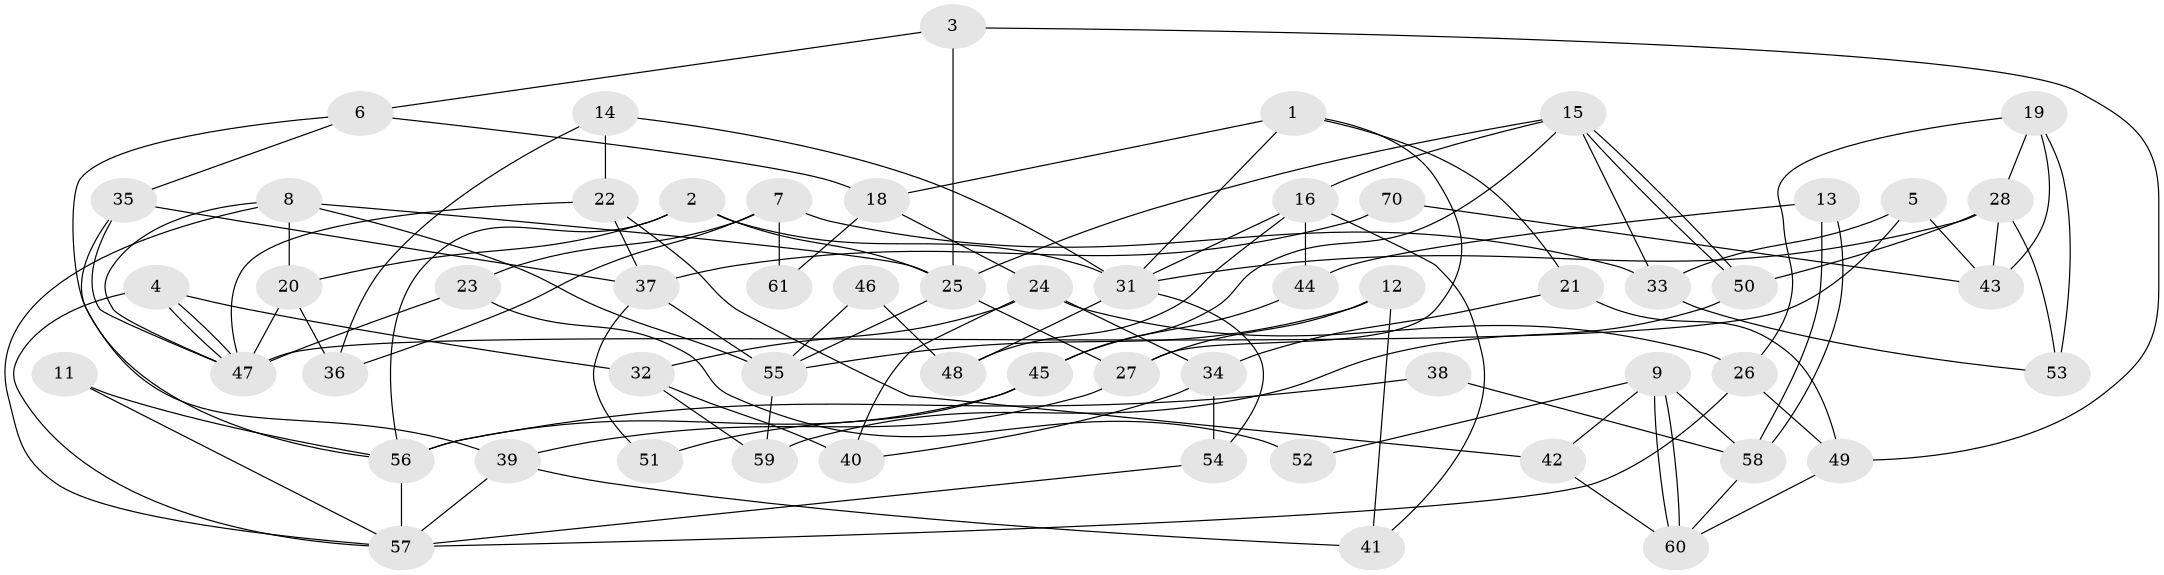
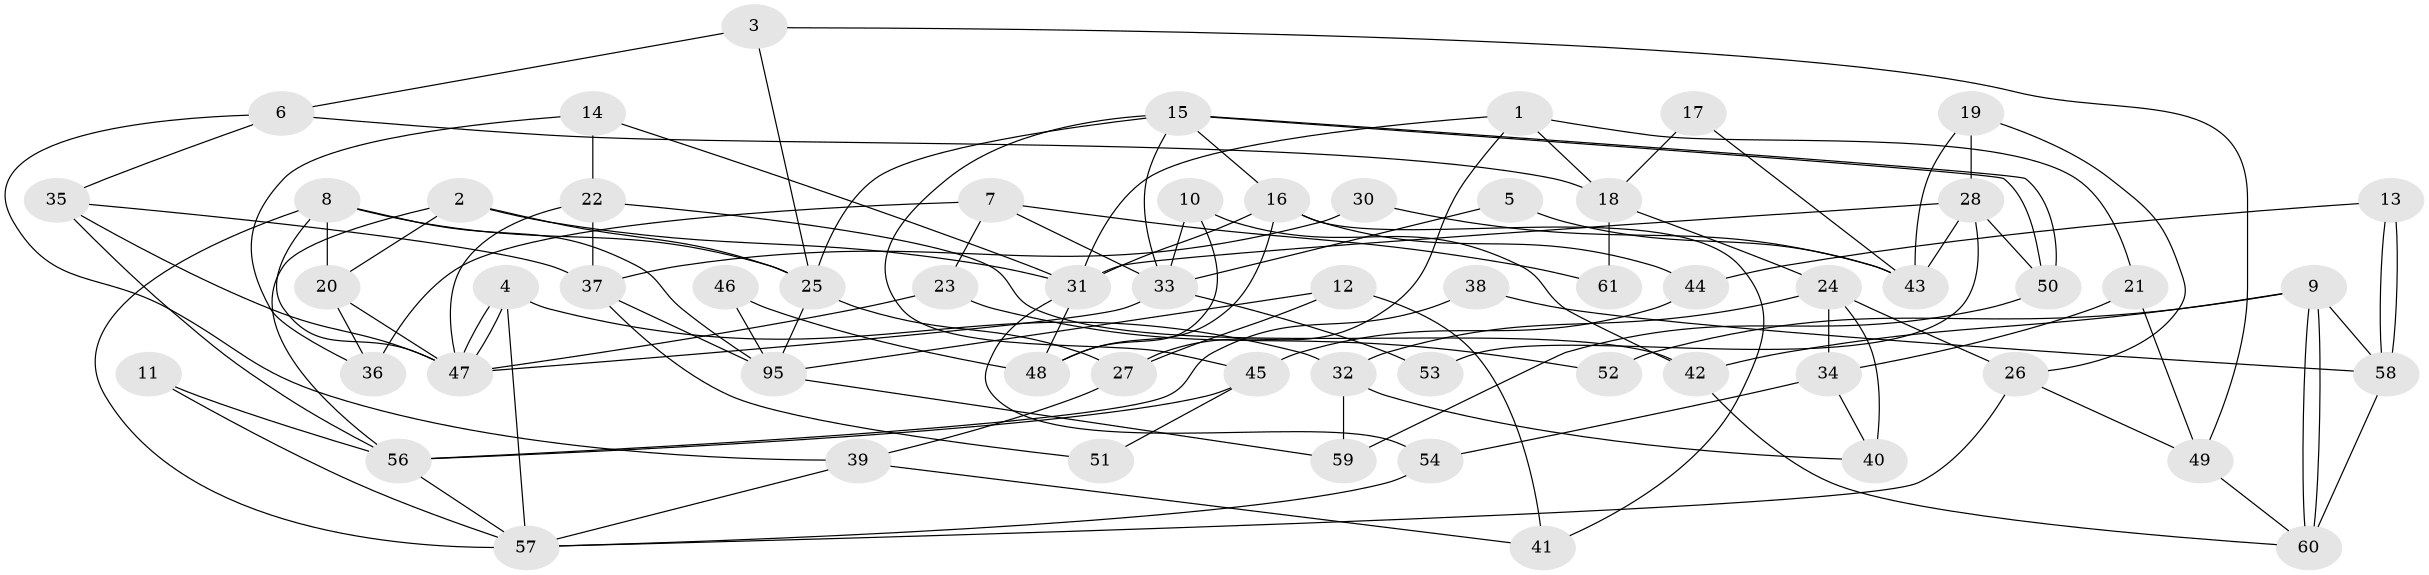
none -> (1694, 113)
none -> (1190, 200)
(1392, 200) -> (1364, 200)
(2070, 241) -> none
(1434, 337) -> (769, 348)
(774, 374) -> (774, 374)
